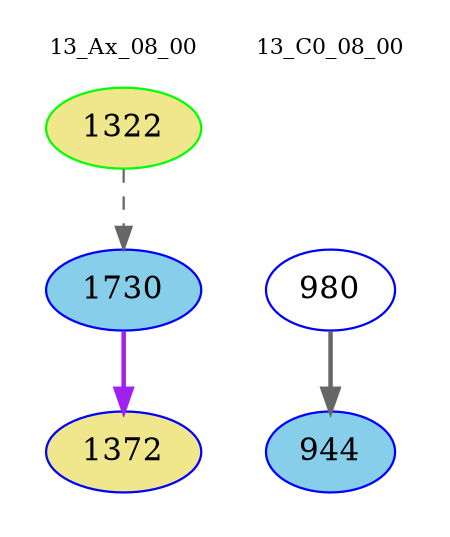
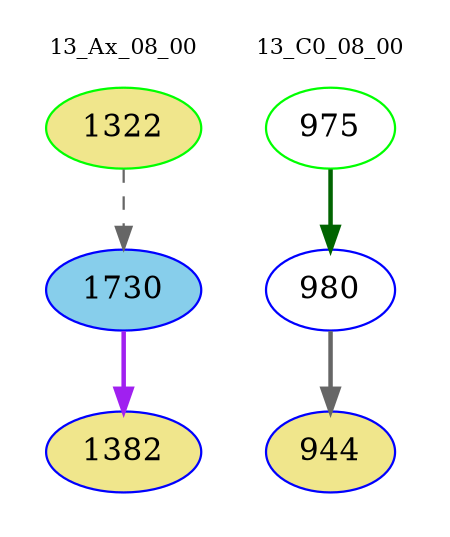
none -> (331, 128)
(124, 452) -> (124, 452)
(331, 452) -> (331, 452)
